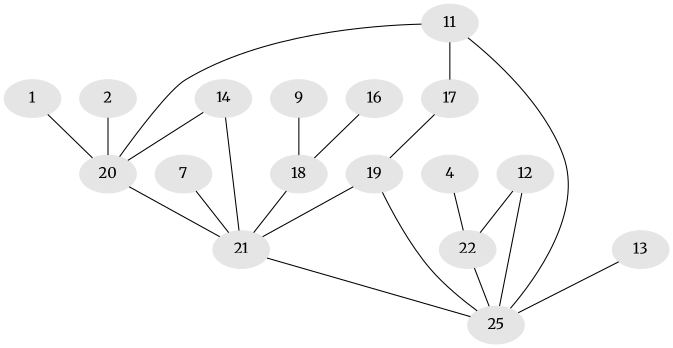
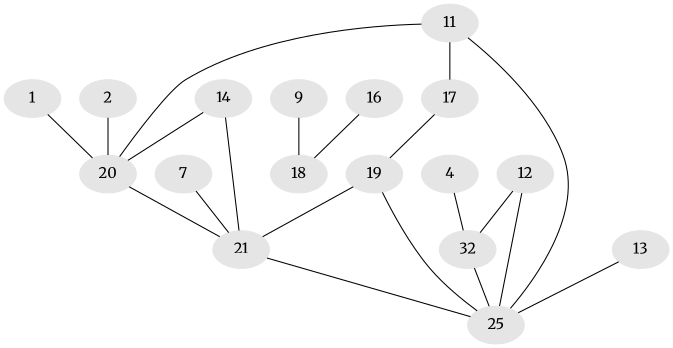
(270, 212) -> none
(468, 250) -> (468, 250)
